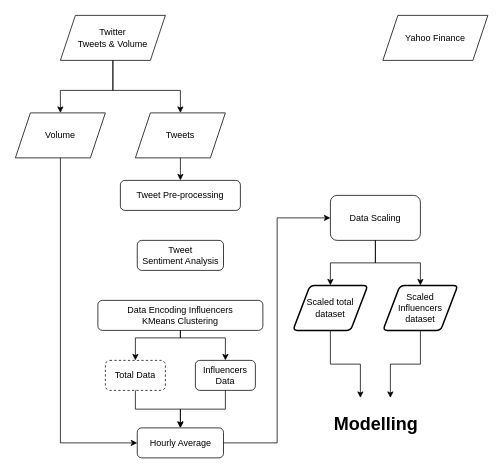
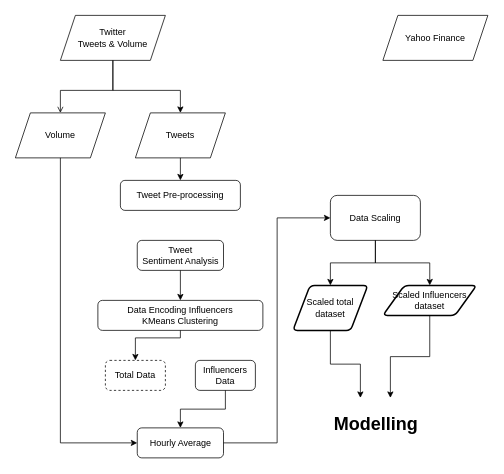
(60, 106) -> (60, 107)
none -> (180, 282)
(420, 308) -> (430, 300)
(225, 345) -> none
(147, 409) -> none
